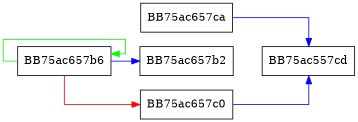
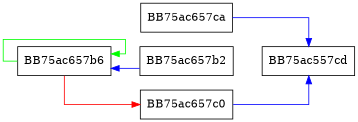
(121, 61) -> (129, 68)
